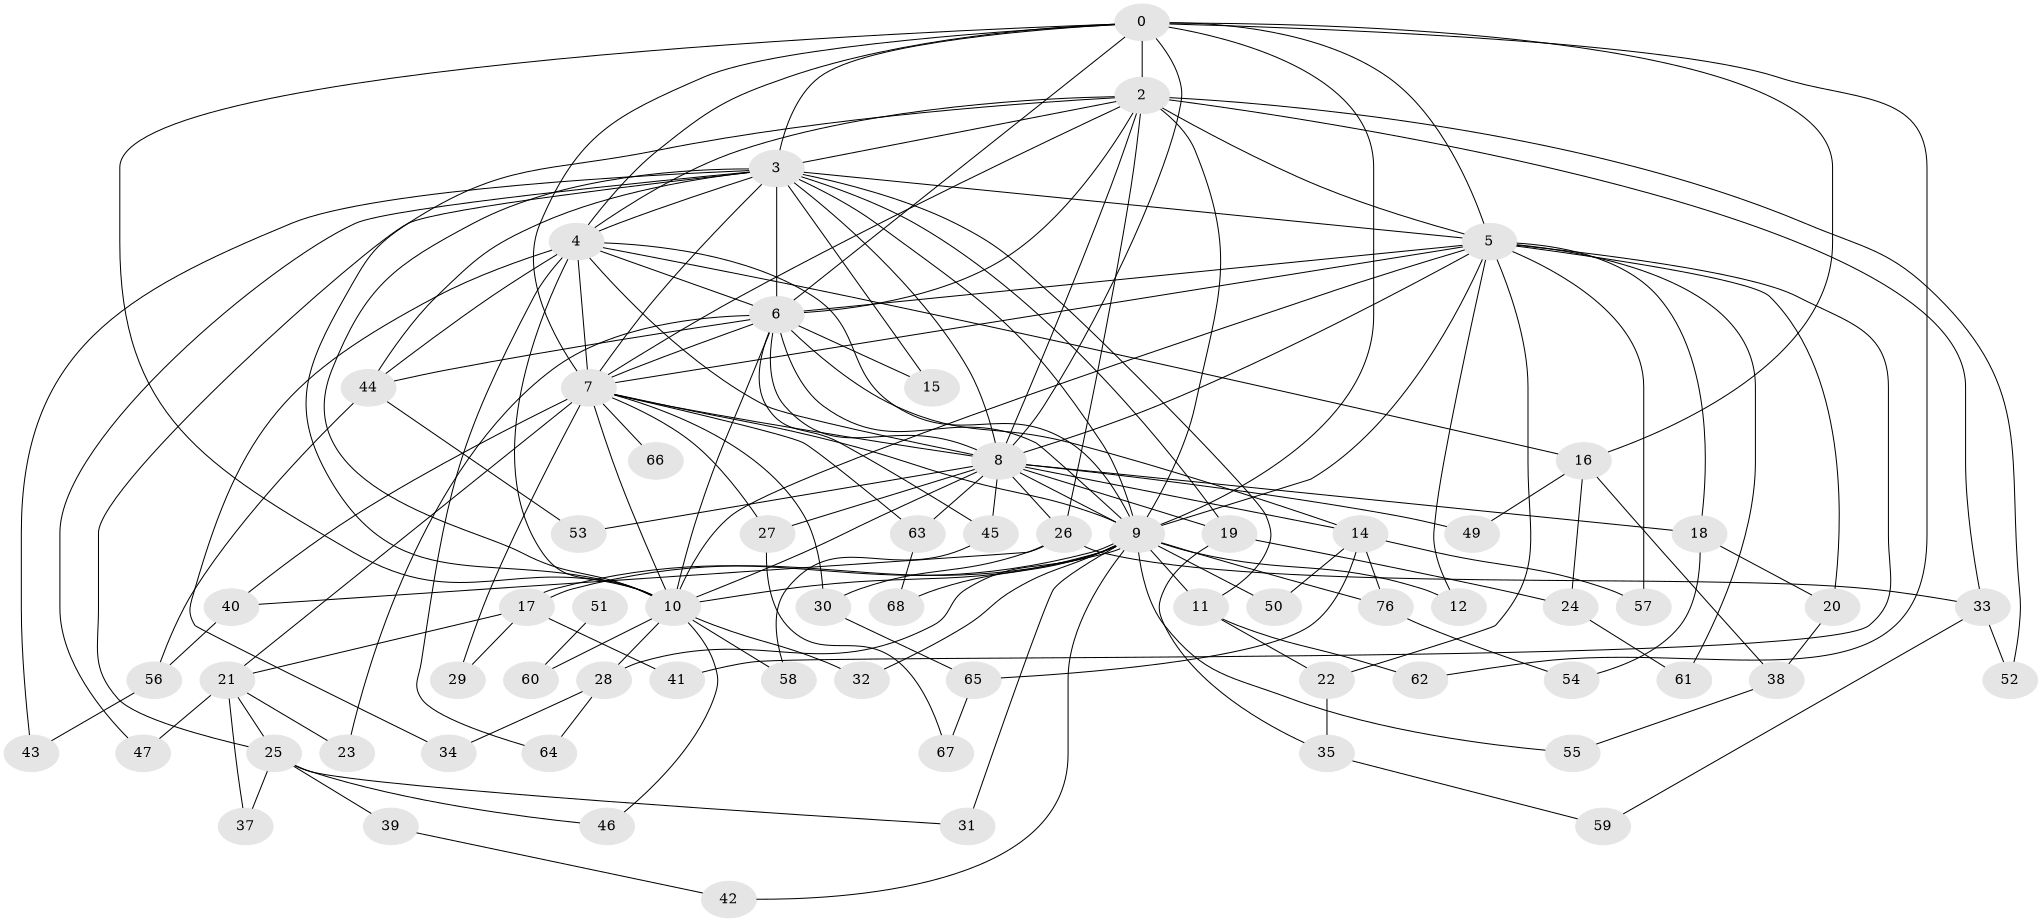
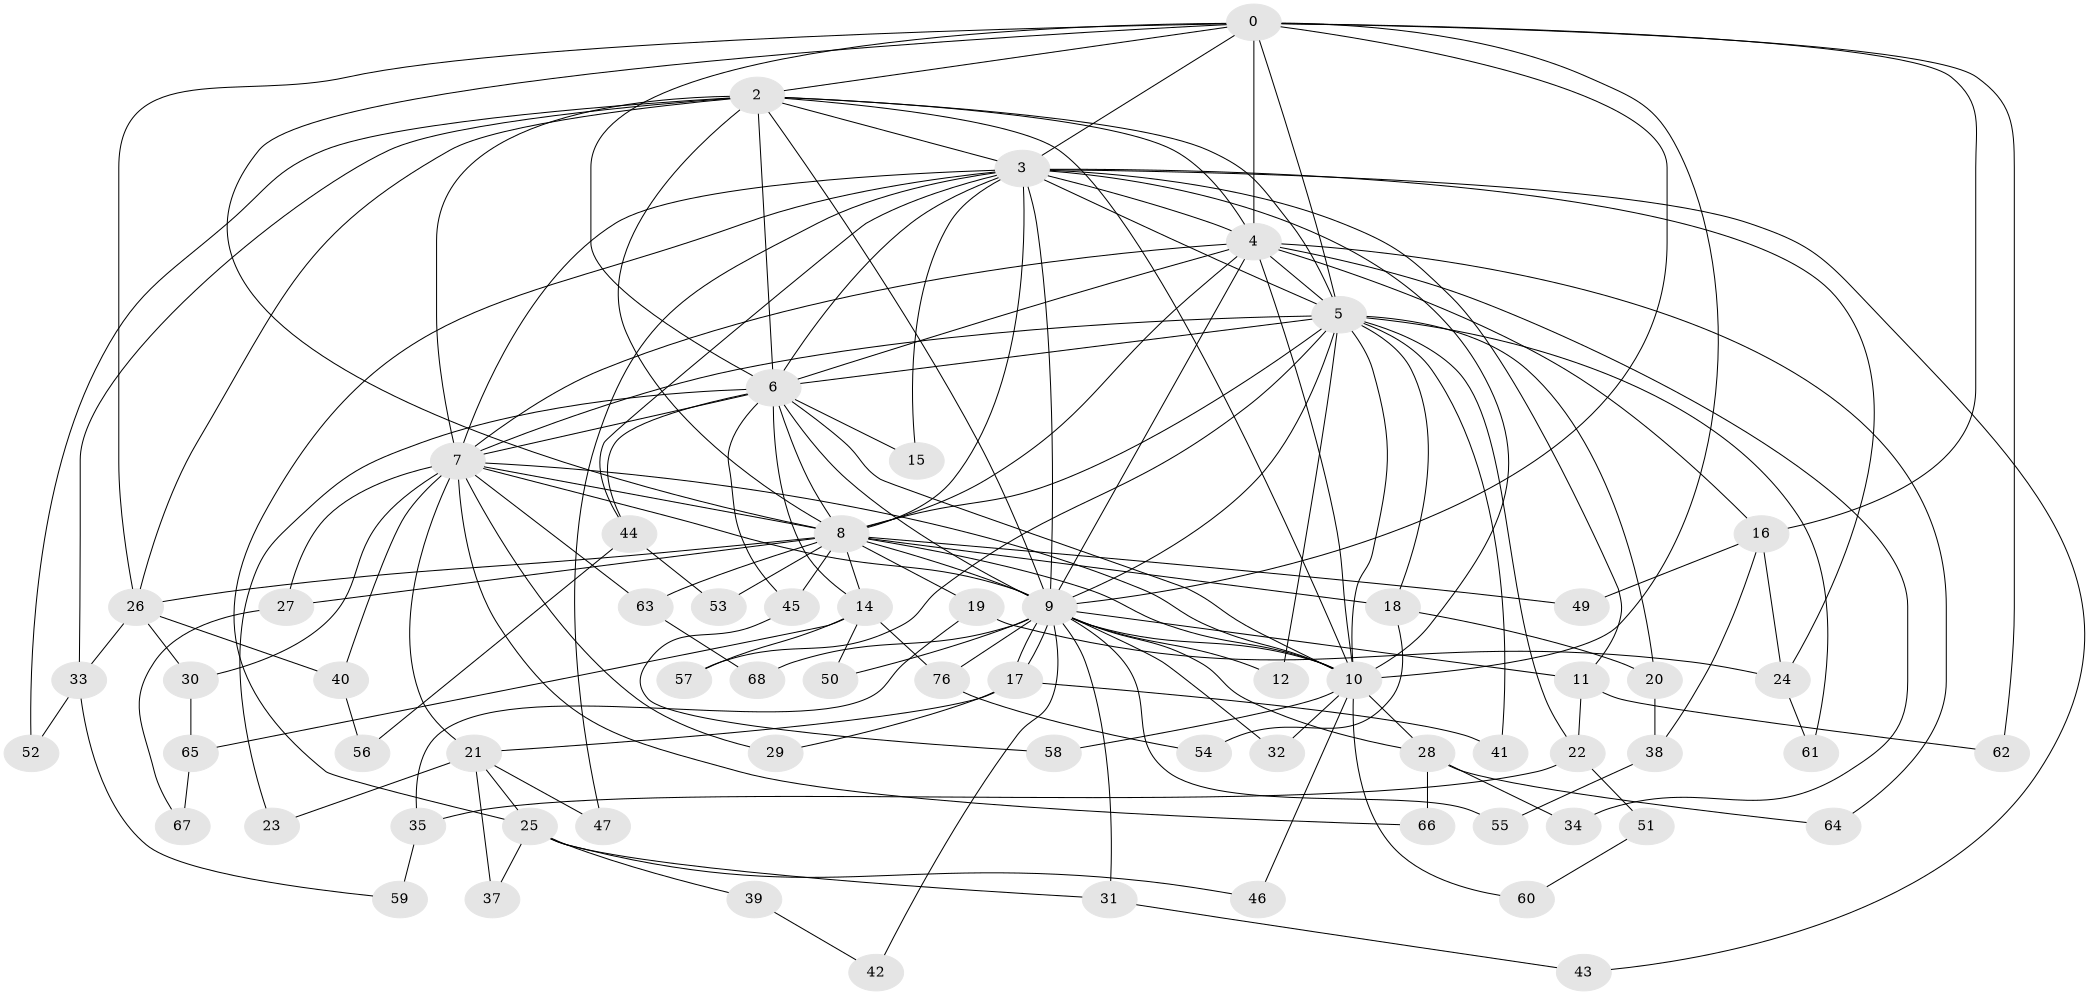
(718, 73) -> (438, 63)
(1026, 304) -> (1646, 216)
(470, 312) -> (1297, 278)
(93, 717) -> (1347, 937)
none -> (1612, 790)
none -> (1427, 794)
